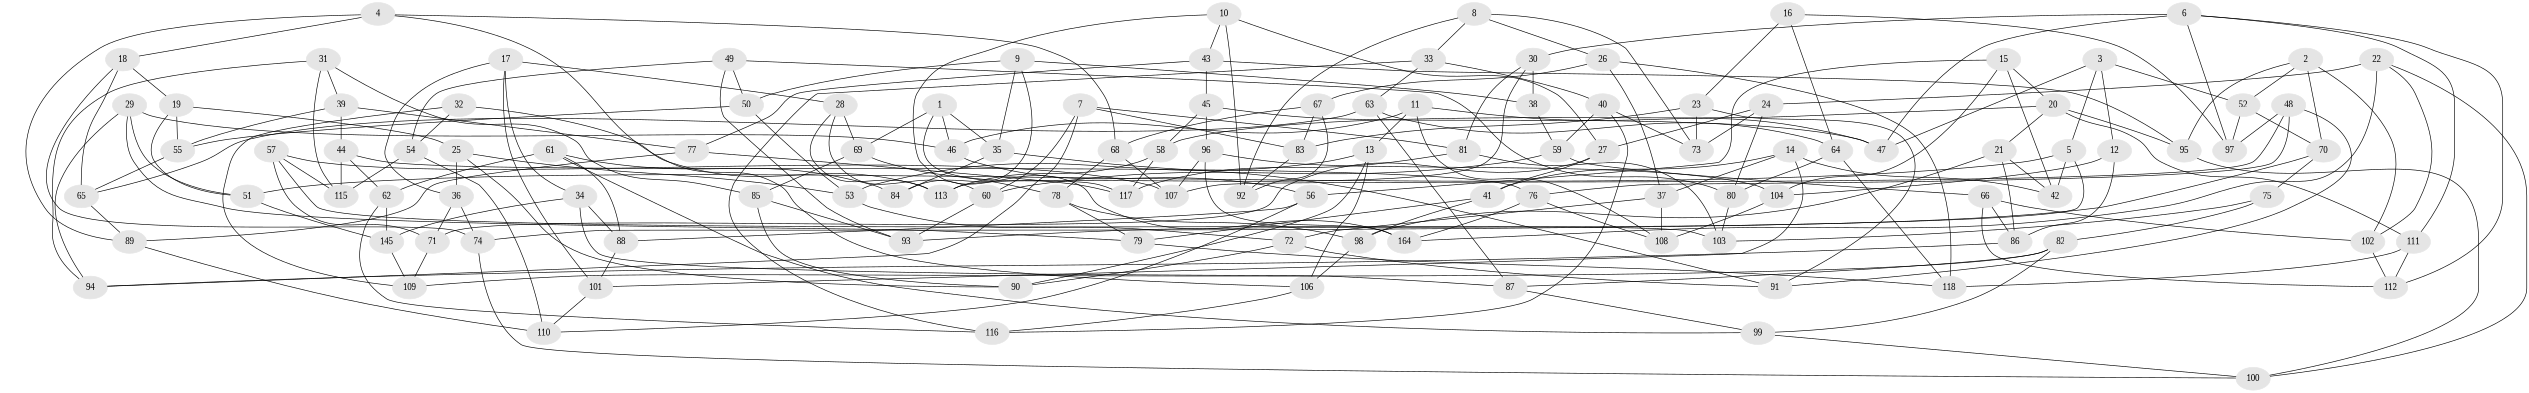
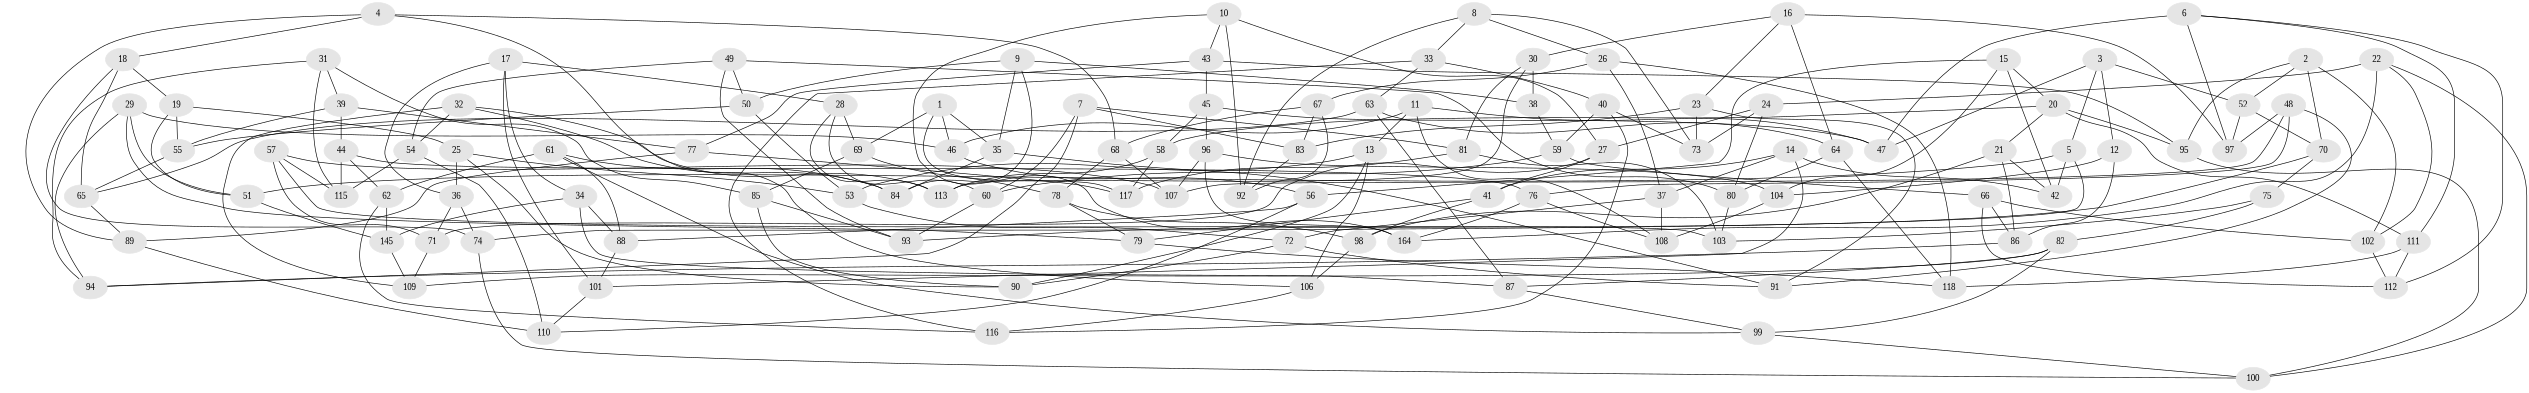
(1857, 23) -> (1659, 34)
none -> (655, 163)
